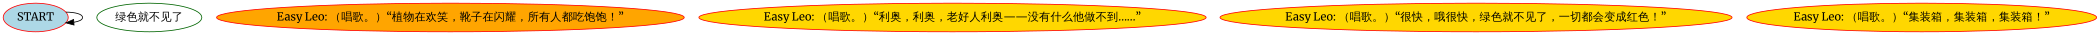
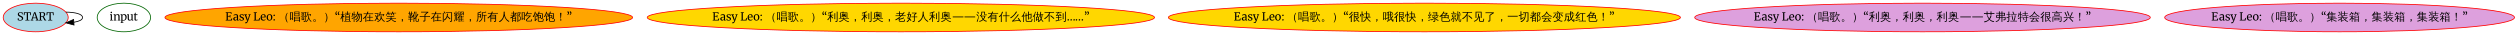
(149, 17) -> (124, 17)
(1922, 17) -> (2340, 17)
none -> (1922, 17)
